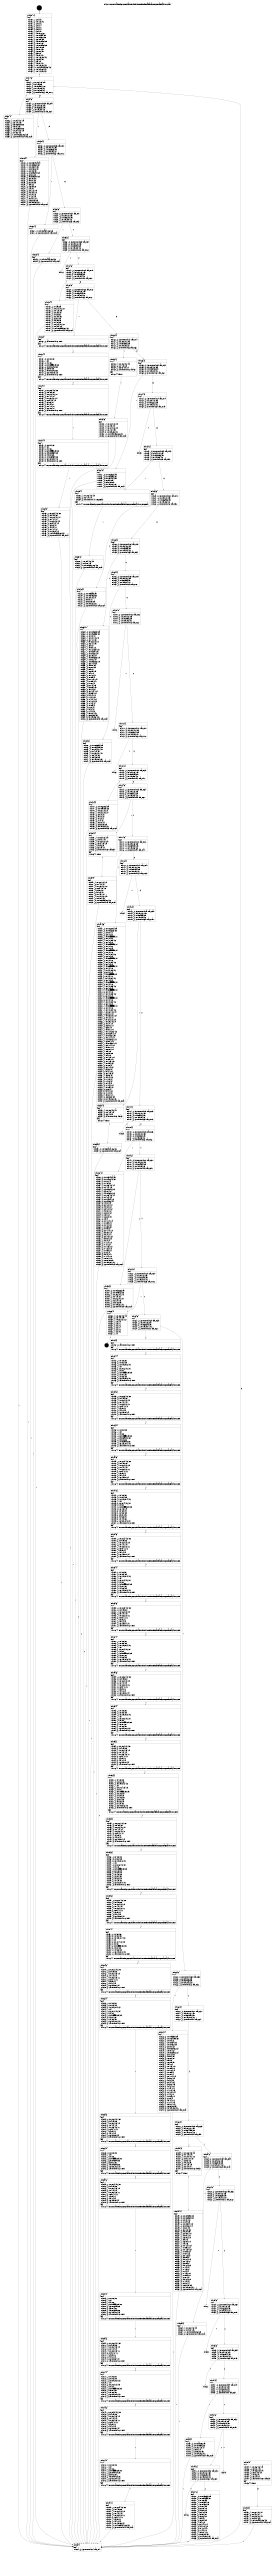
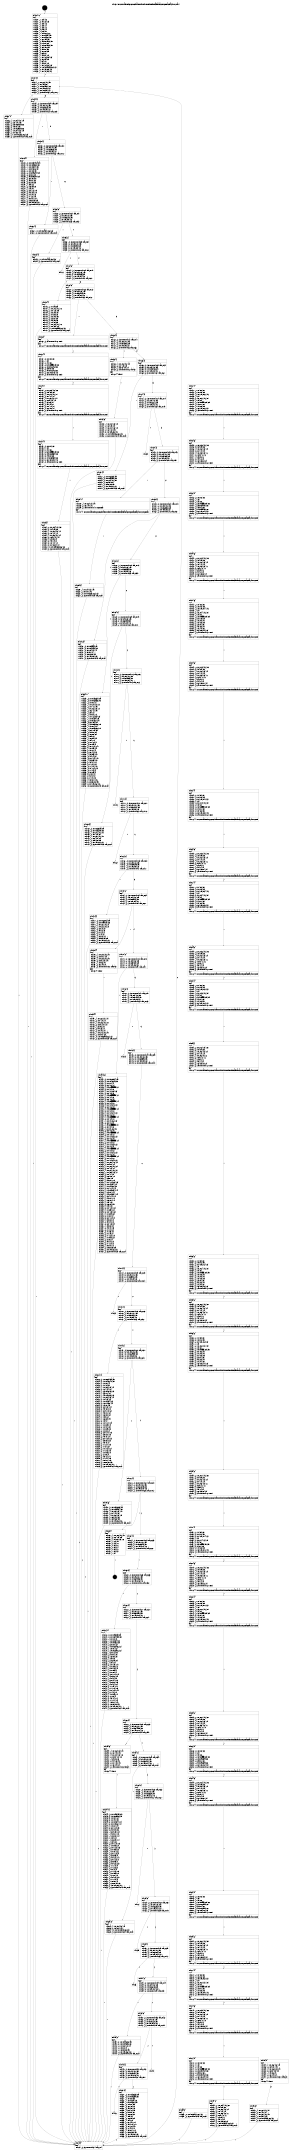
(110, 1114) -> none
(146, 1345) -> none
